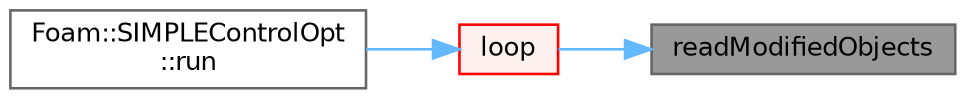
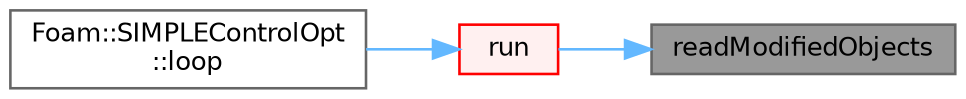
(188, 49) -> (188, 49)
(509, 49) -> (509, 49)
